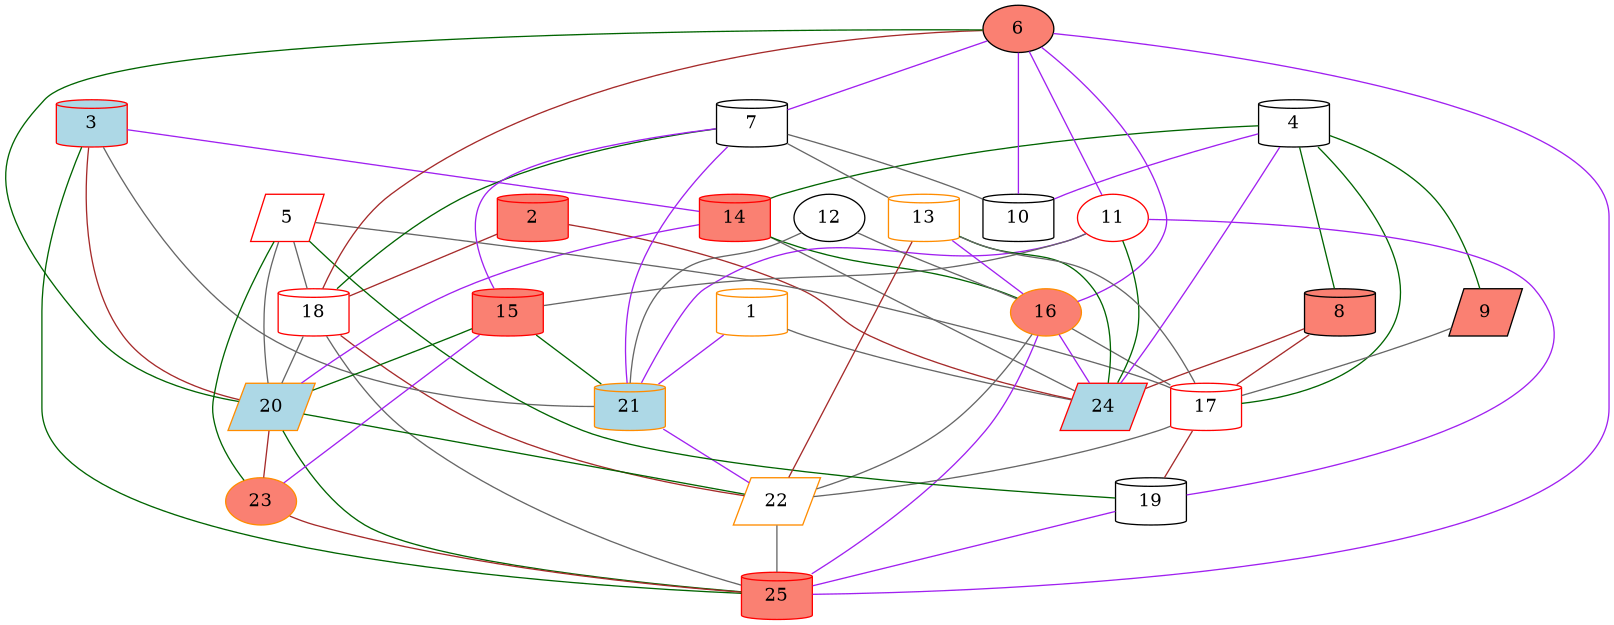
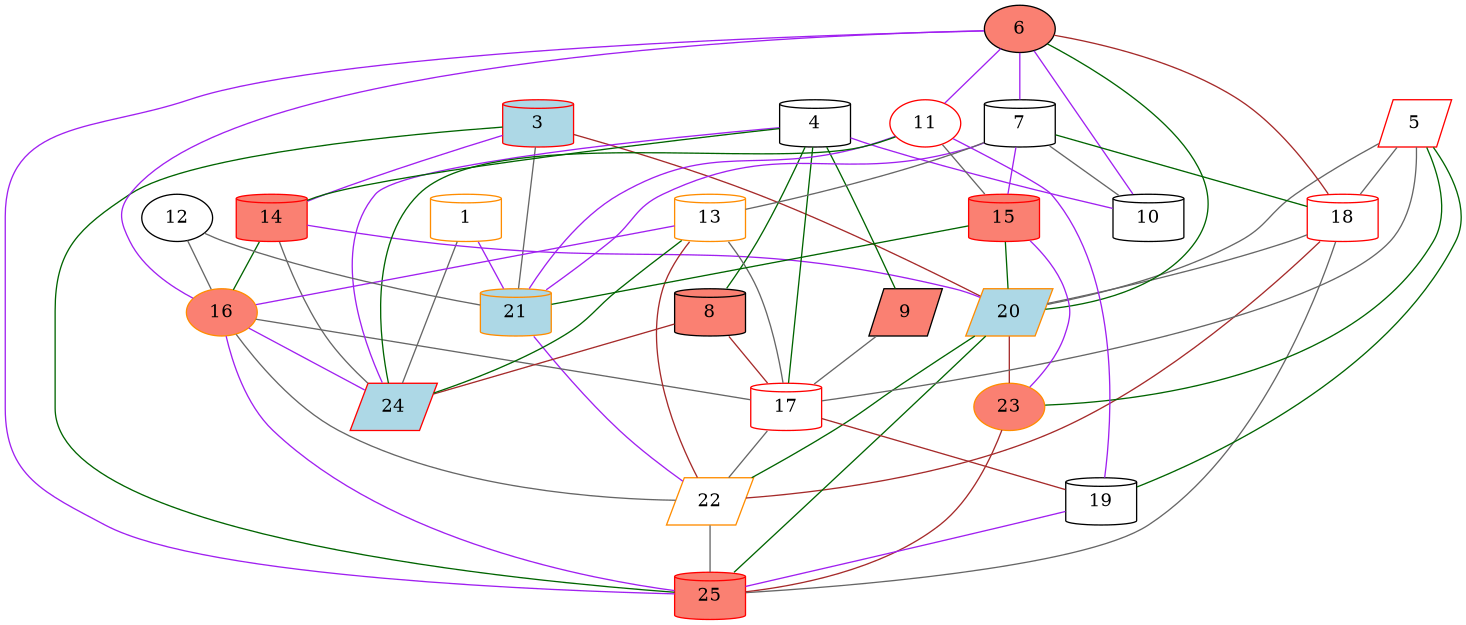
(533, 218) -> none
